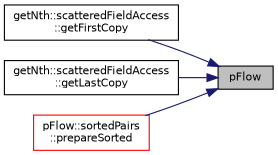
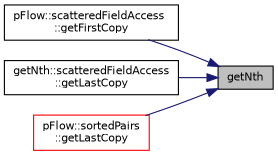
(91, 23) -> (91, 23)
(246, 78) -> (246, 78)
(91, 133) -> (91, 133)
